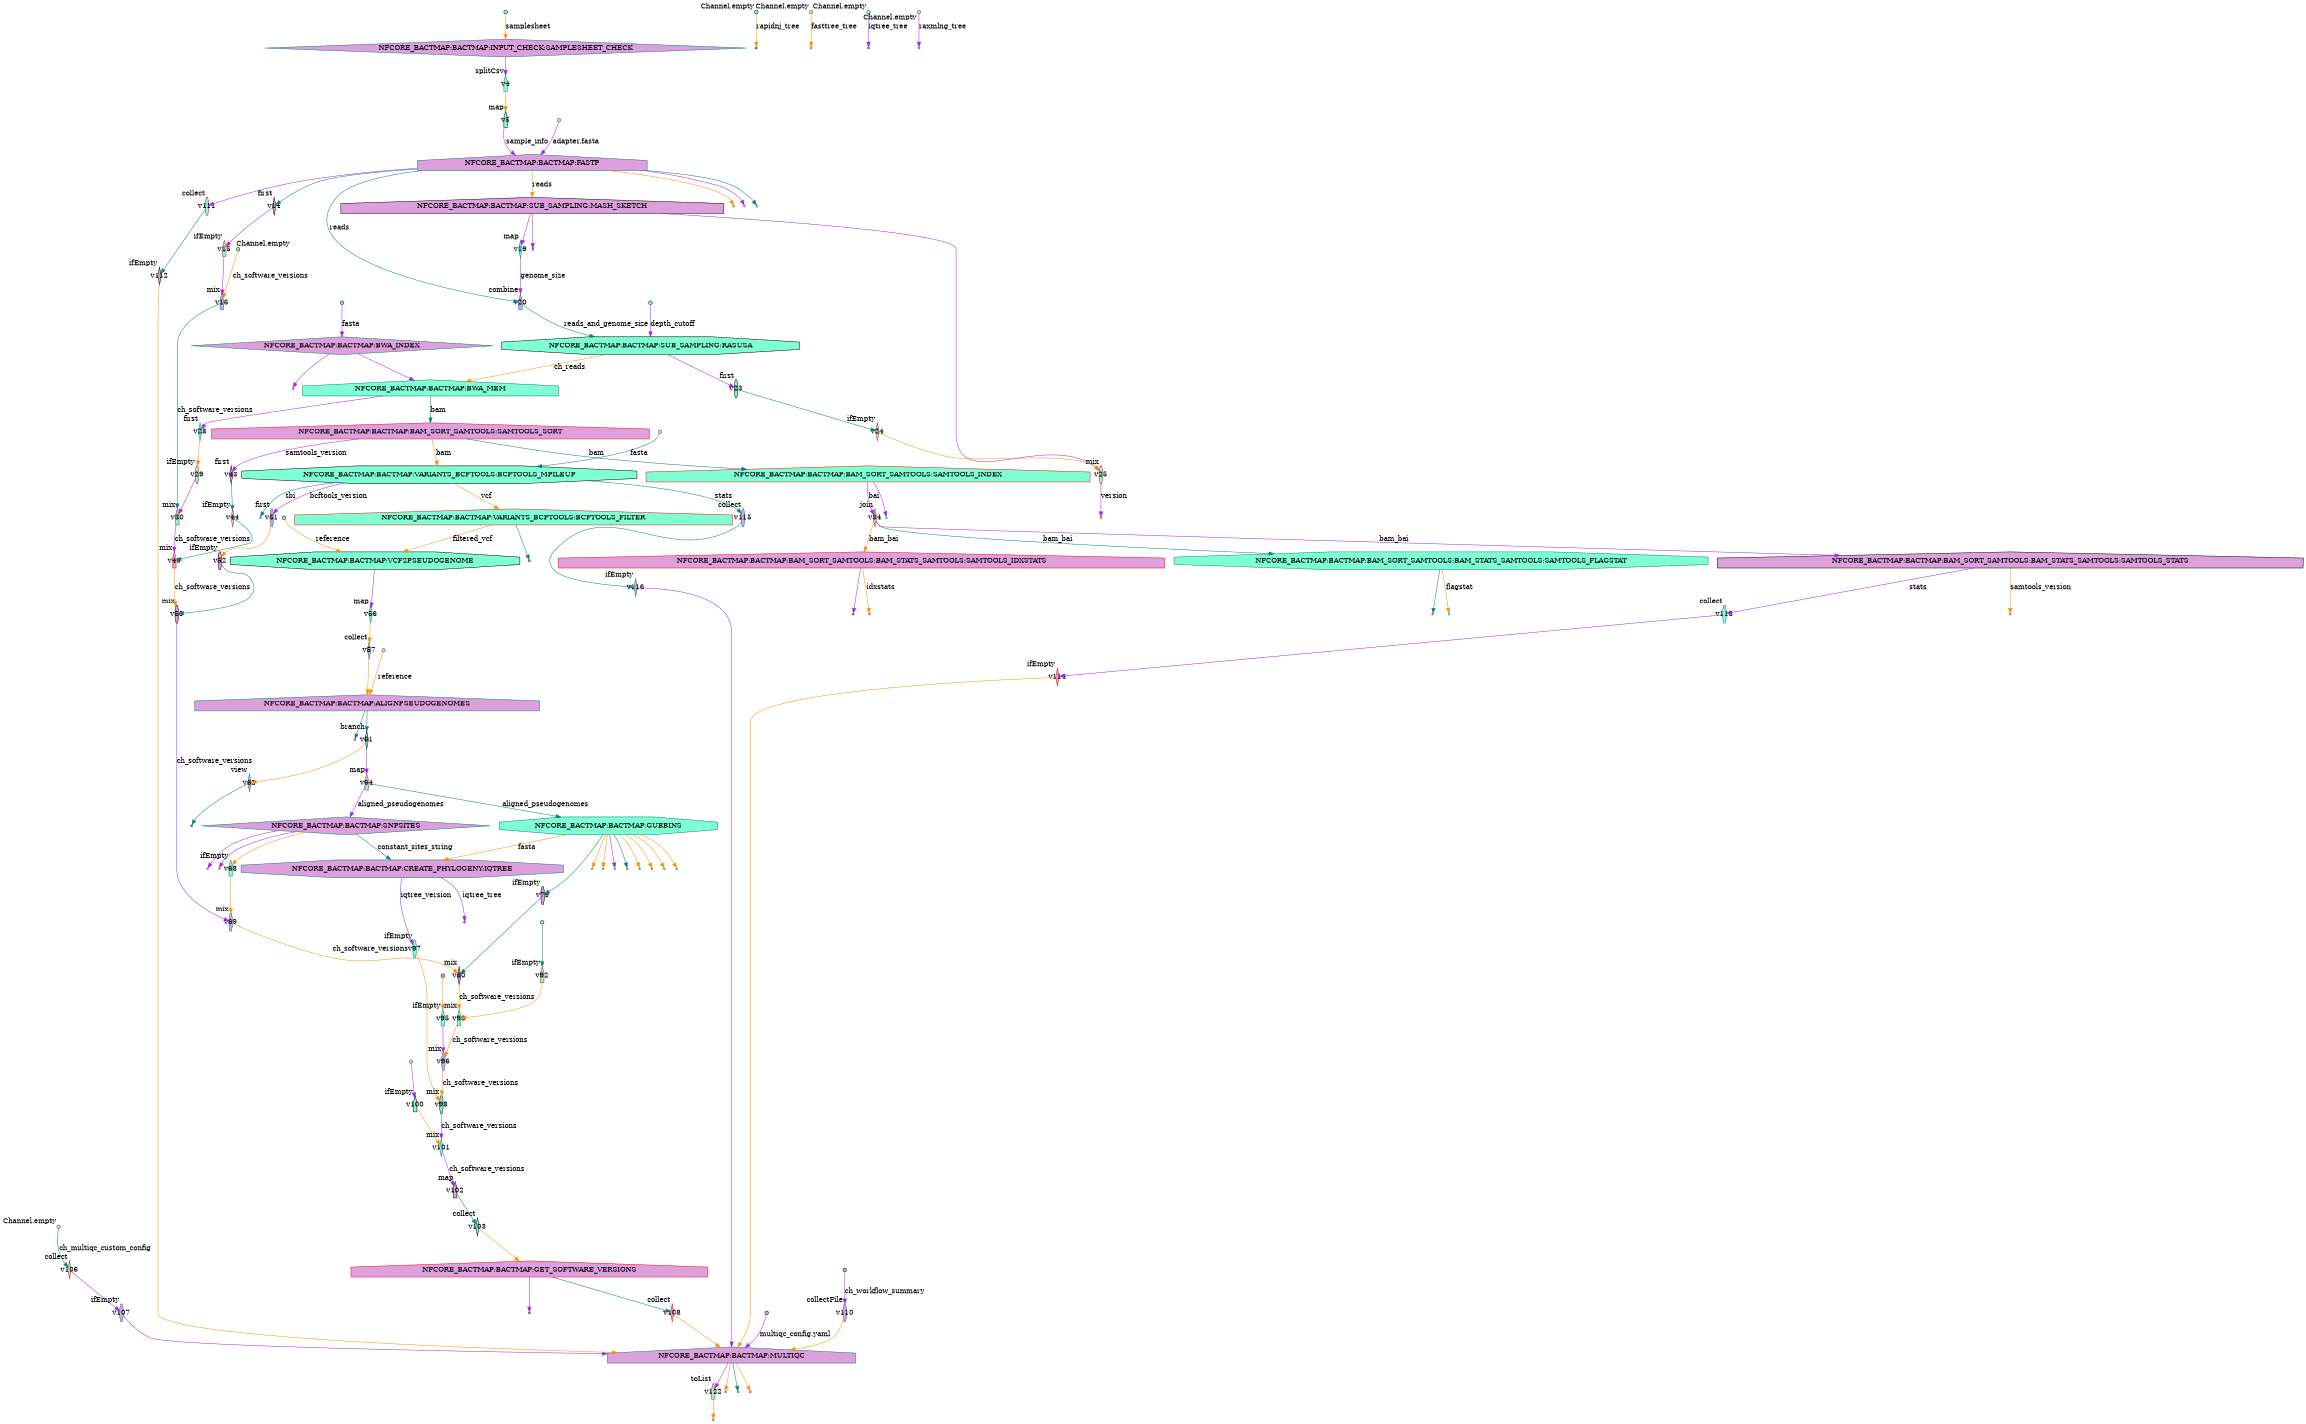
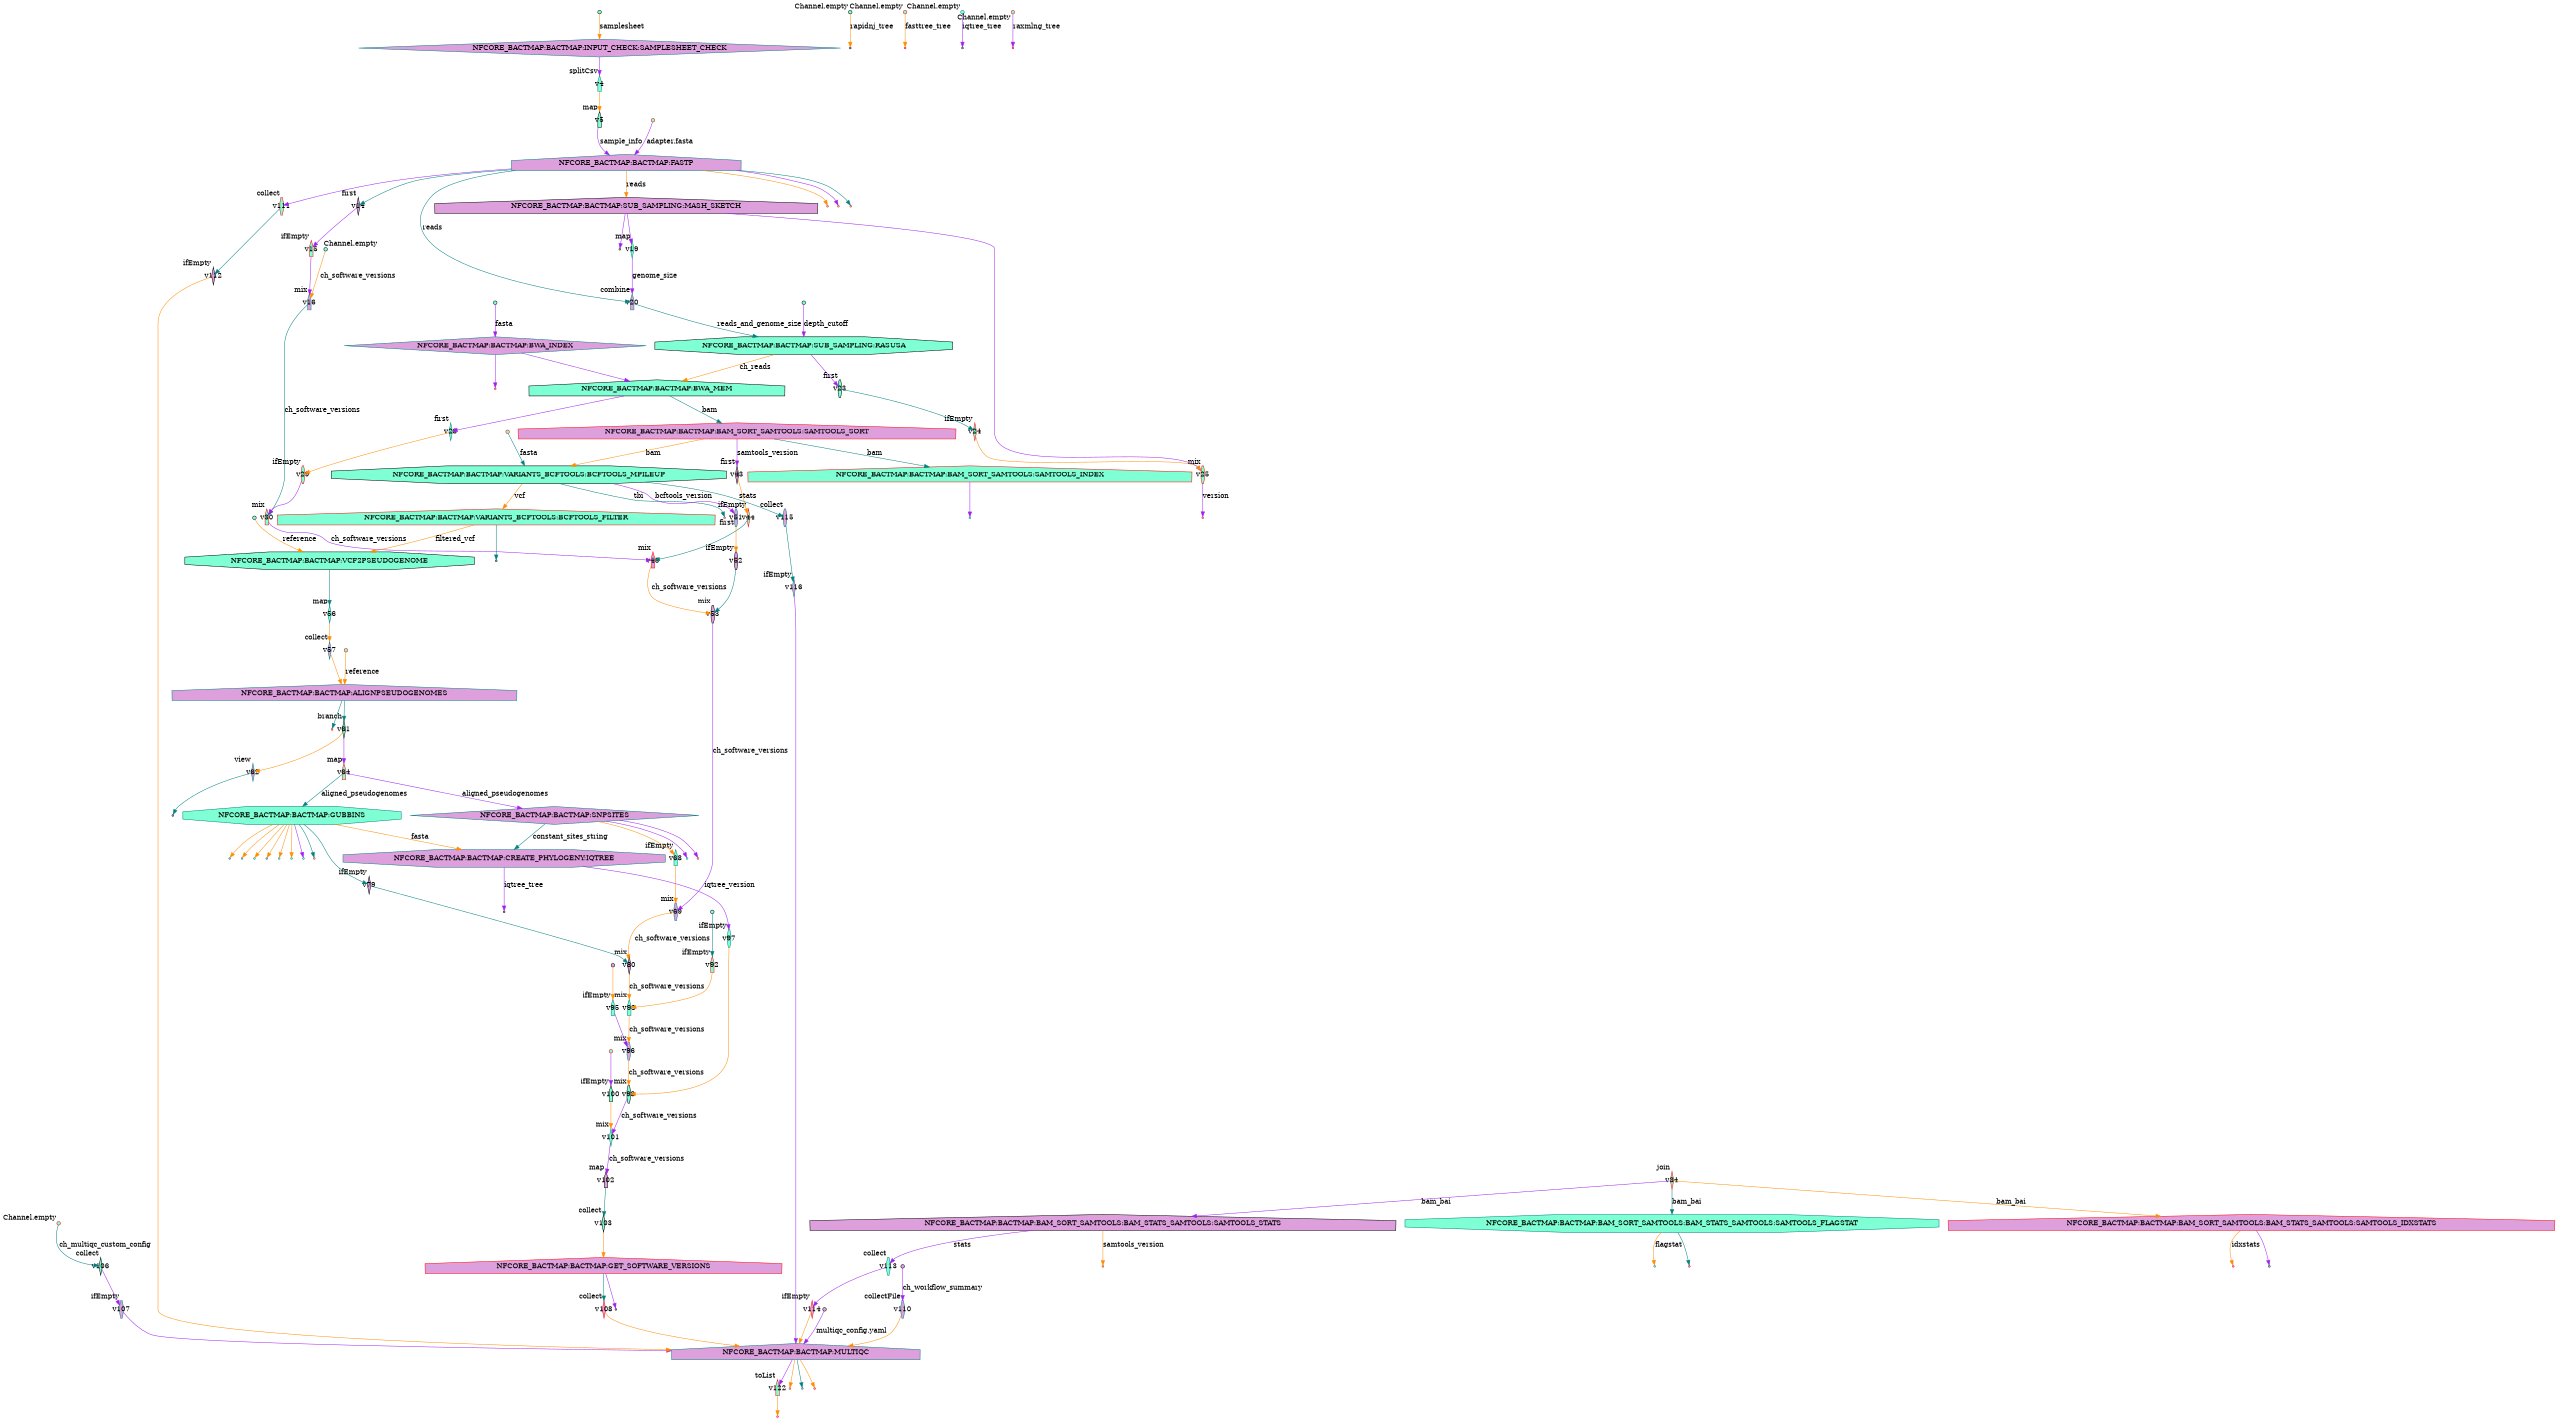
(430, 389) -> (657, 389)
(232, 494) -> (742, 494)
(868, 496) -> none
(373, 586) -> (330, 585)
(543, 896) -> (369, 885)
(70, 1270) -> (101, 1266)
